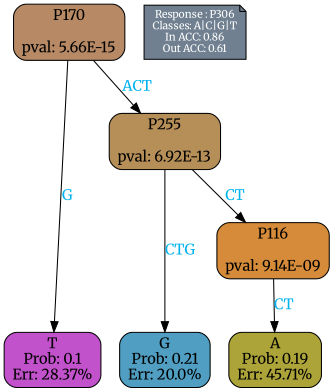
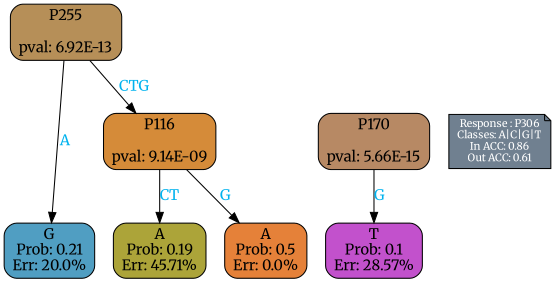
(114, 83) -> none
(235, 196) -> (135, 87)
(180, 251) -> (65, 141)
none -> (266, 251)
(53, 360) -> (374, 251)
